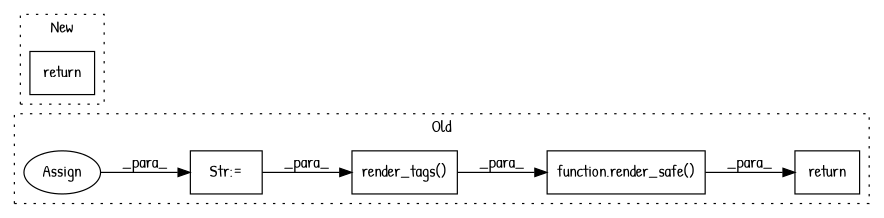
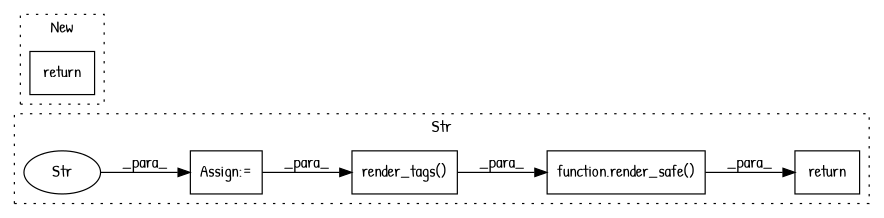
(442, 128) -> (442, 128)
(62, 172) -> (62, 172)
(226, 172) -> (226, 172)
